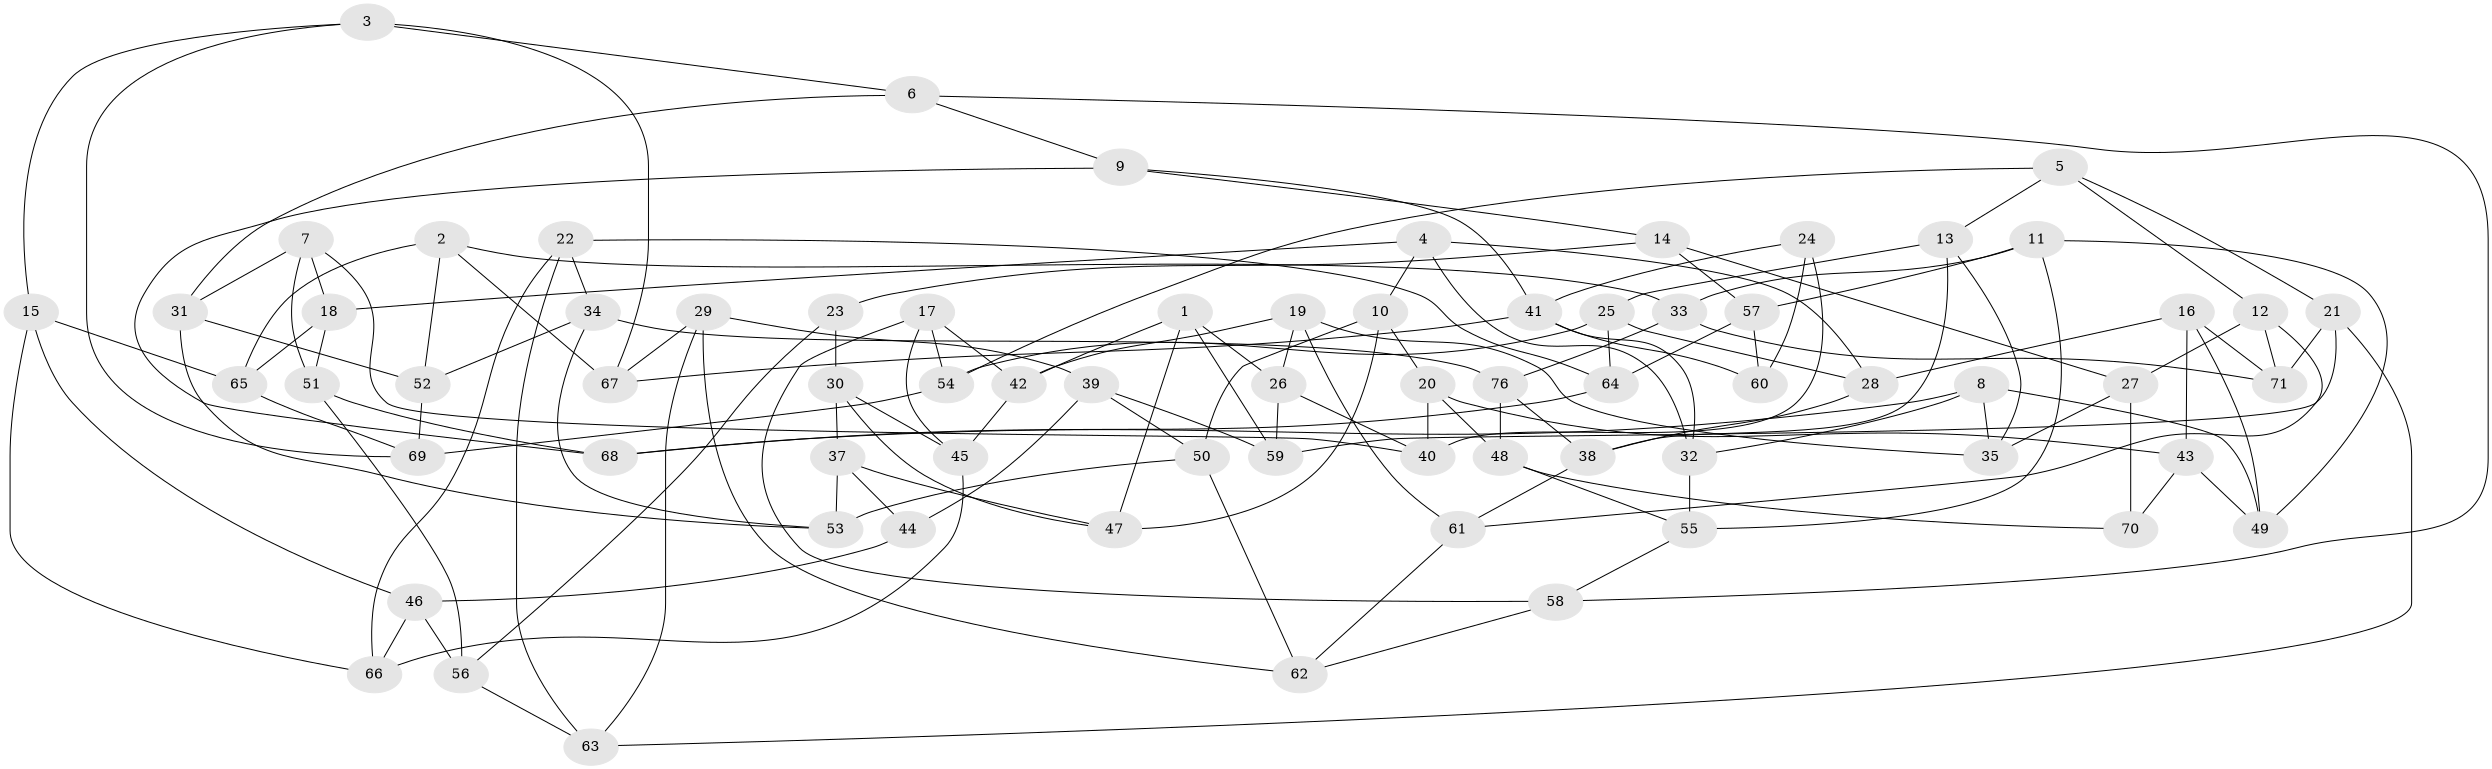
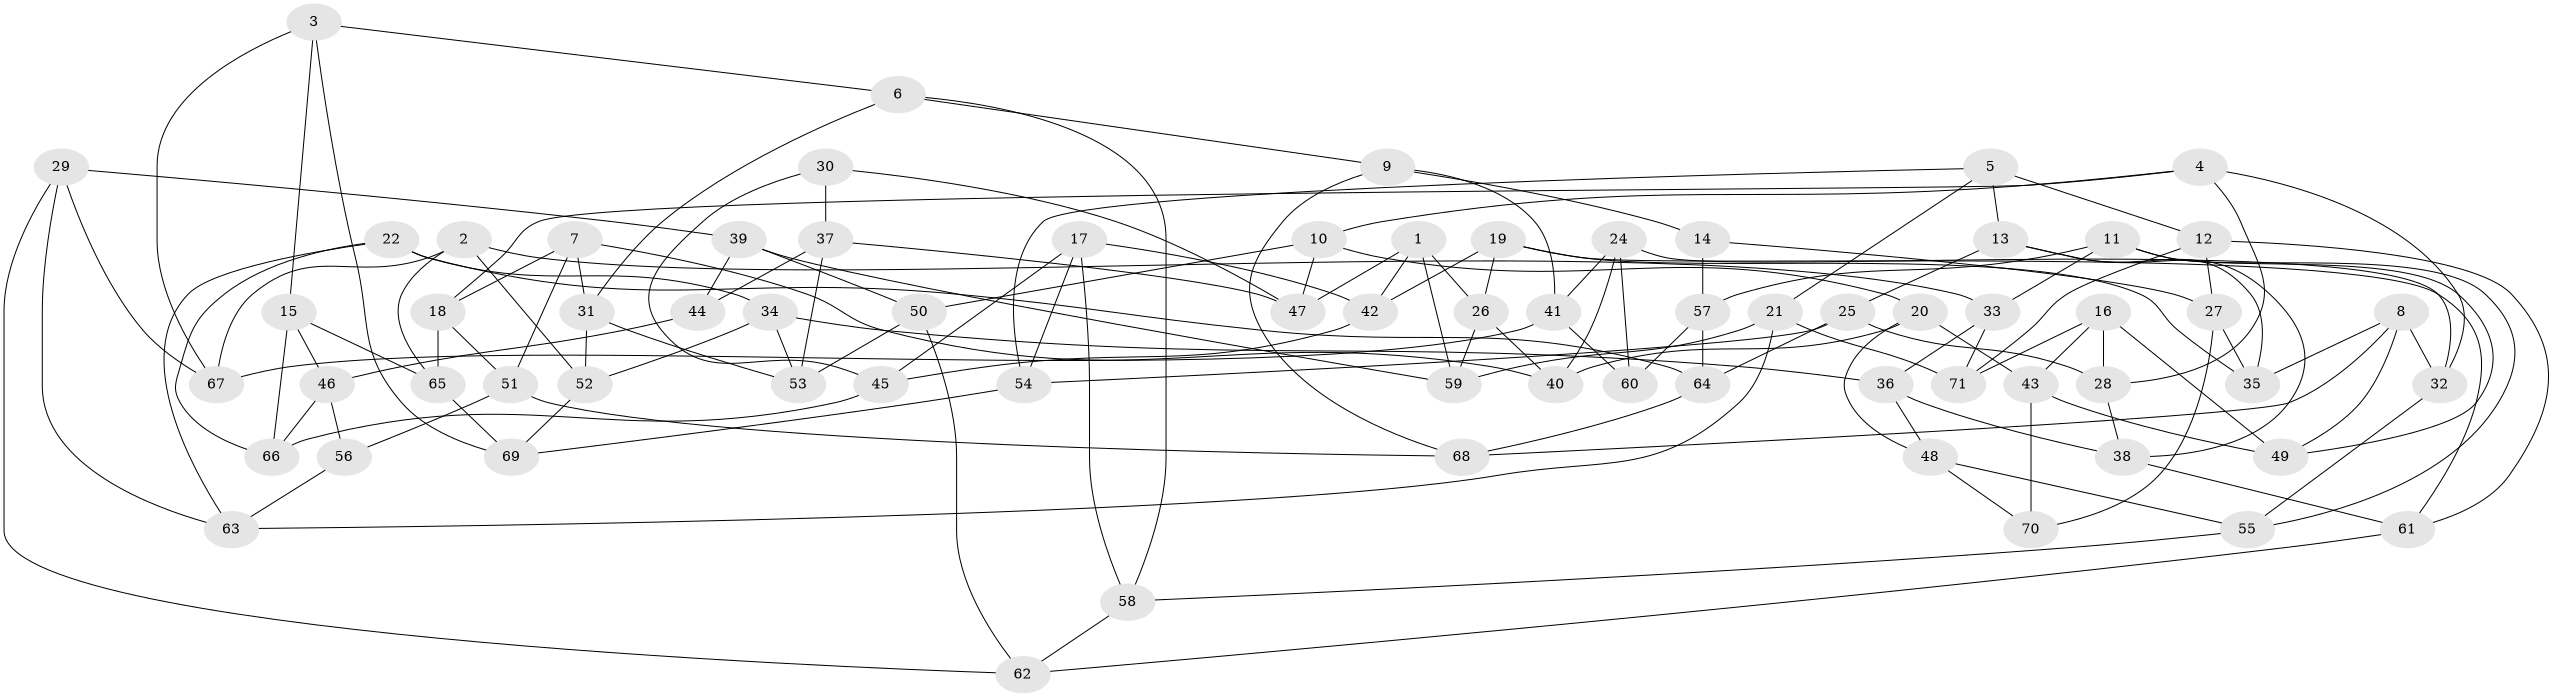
(836, 312) -> none
(1643, 342) -> (2079, 259)
(1500, 385) -> (1886, 385)
